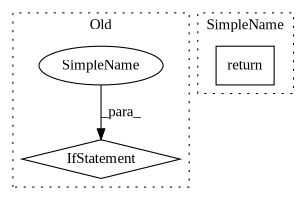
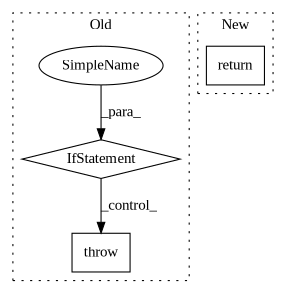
(246, 25) -> (235, 25)
none -> (101, 253)
